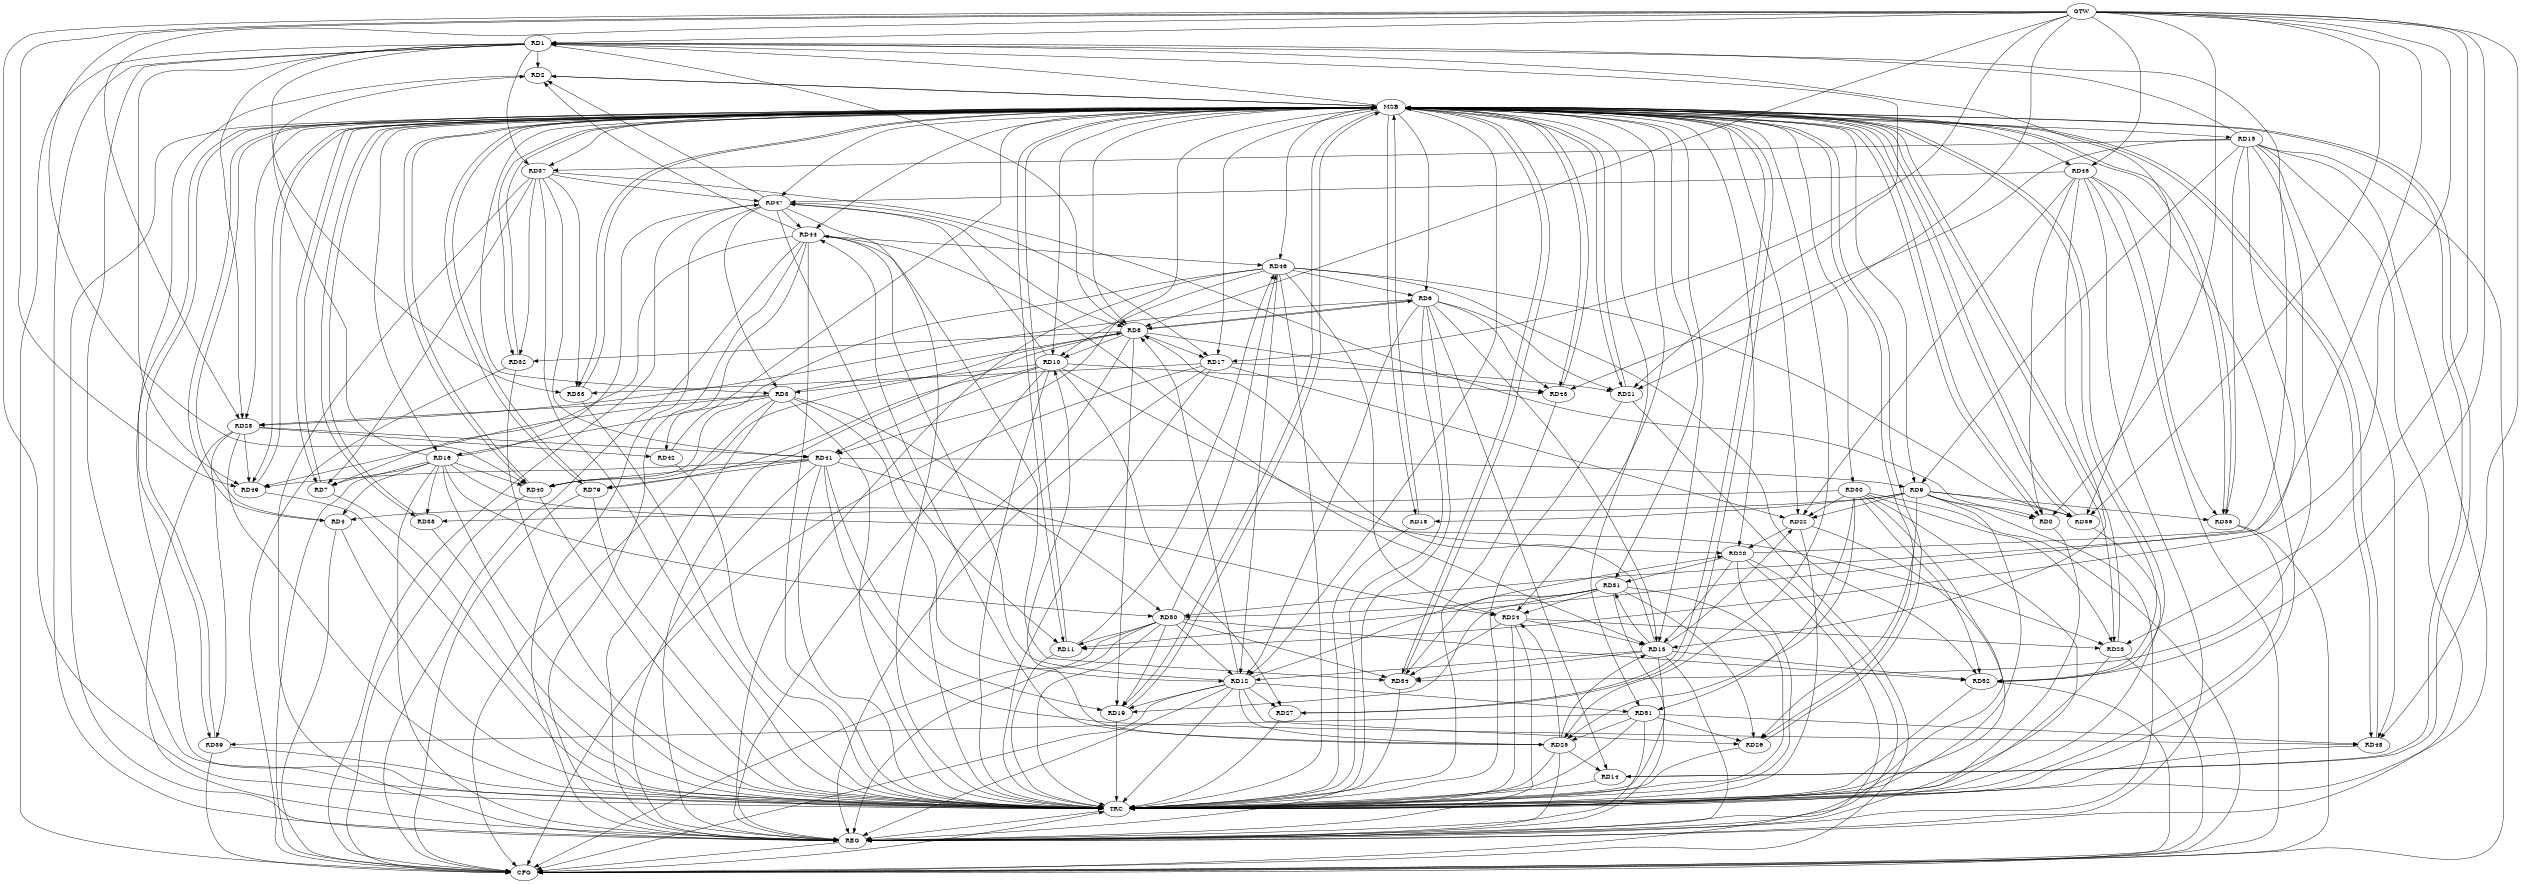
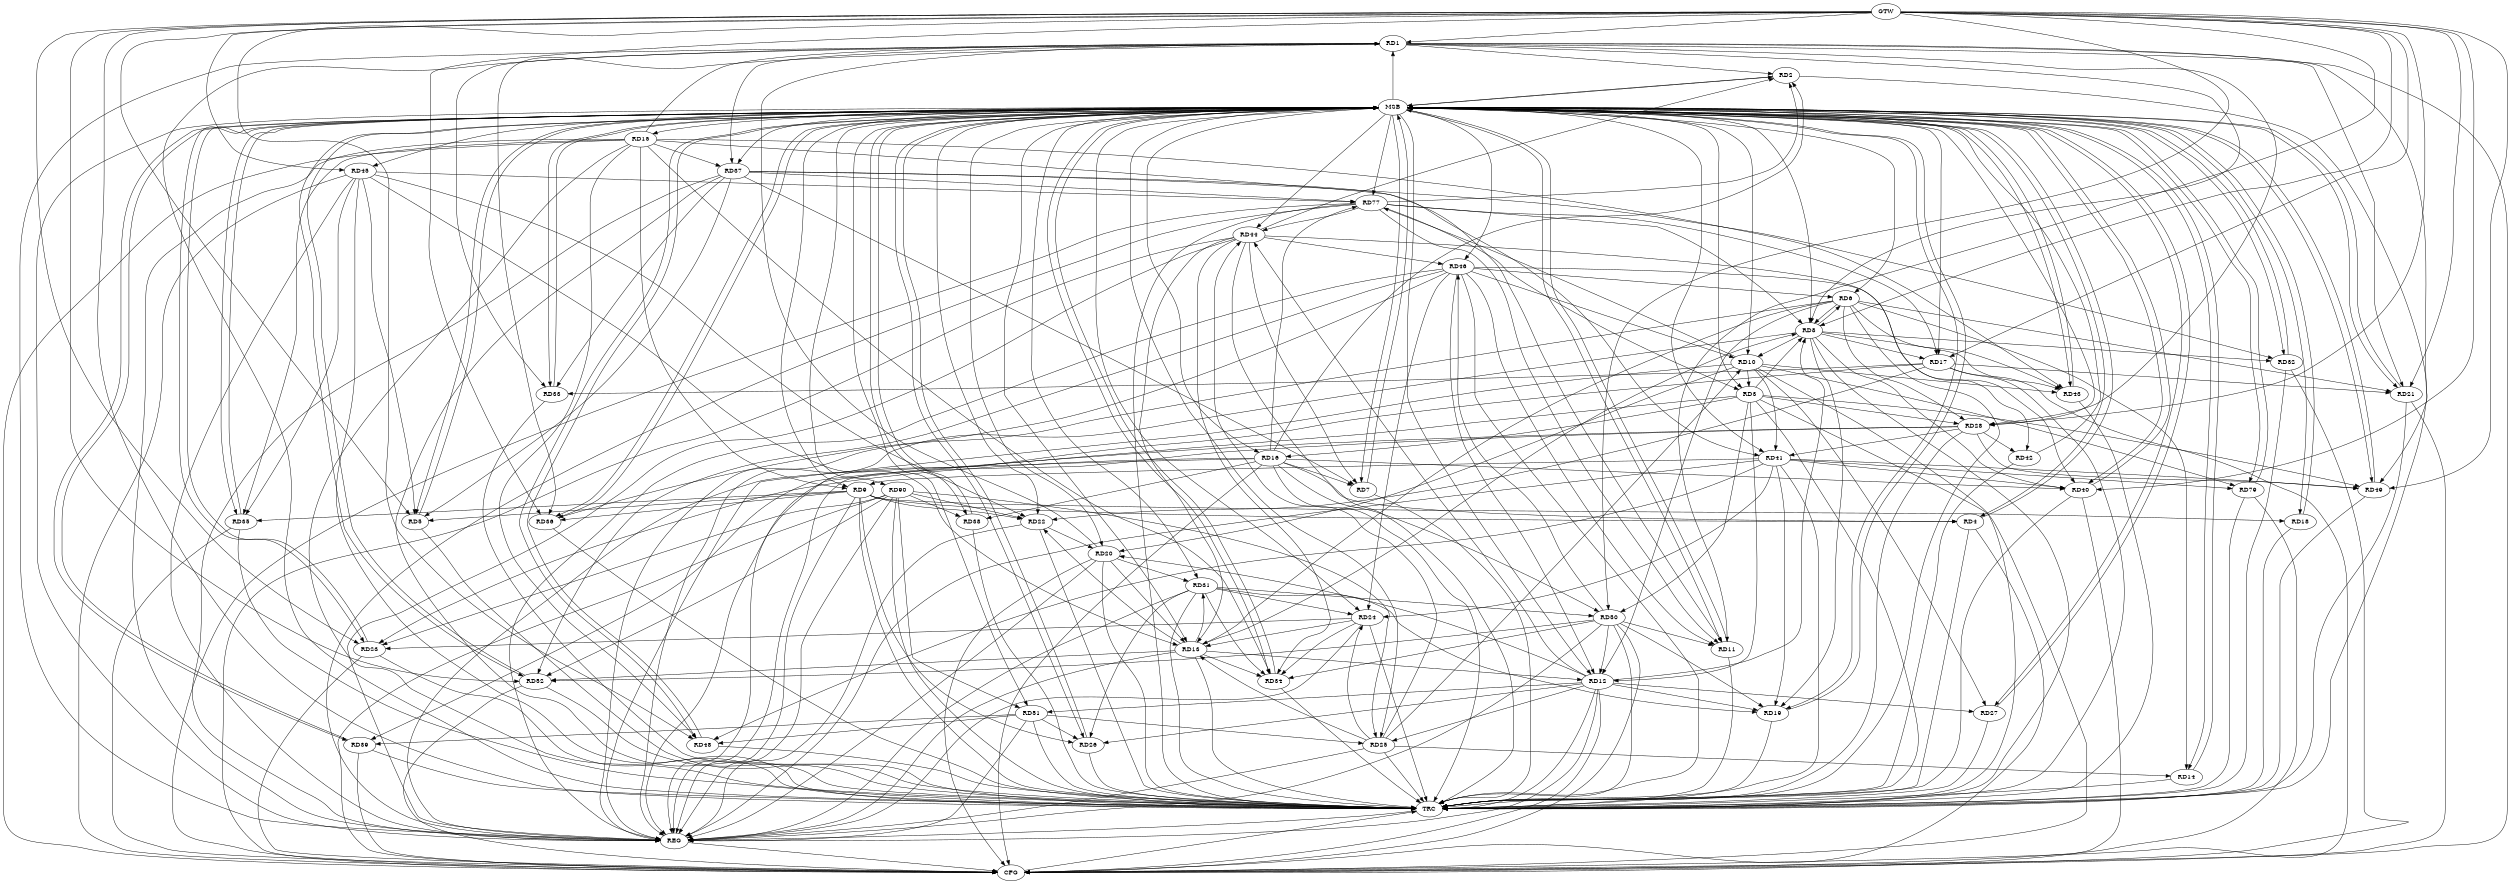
(774, 203) -> (1371, 203)
(1201, 477) -> (1564, 474)
(1854, 490) -> (898, 490)
(2046, 522) -> (415, 522)
